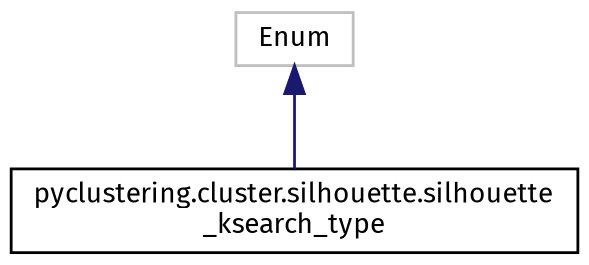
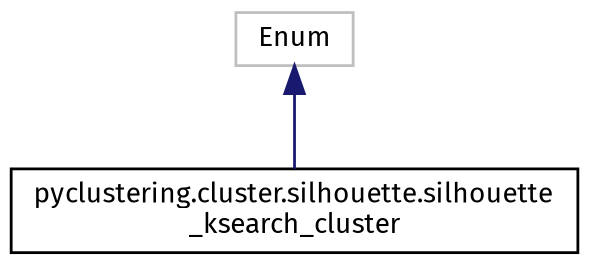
(295, 211) -> (295, 211)
